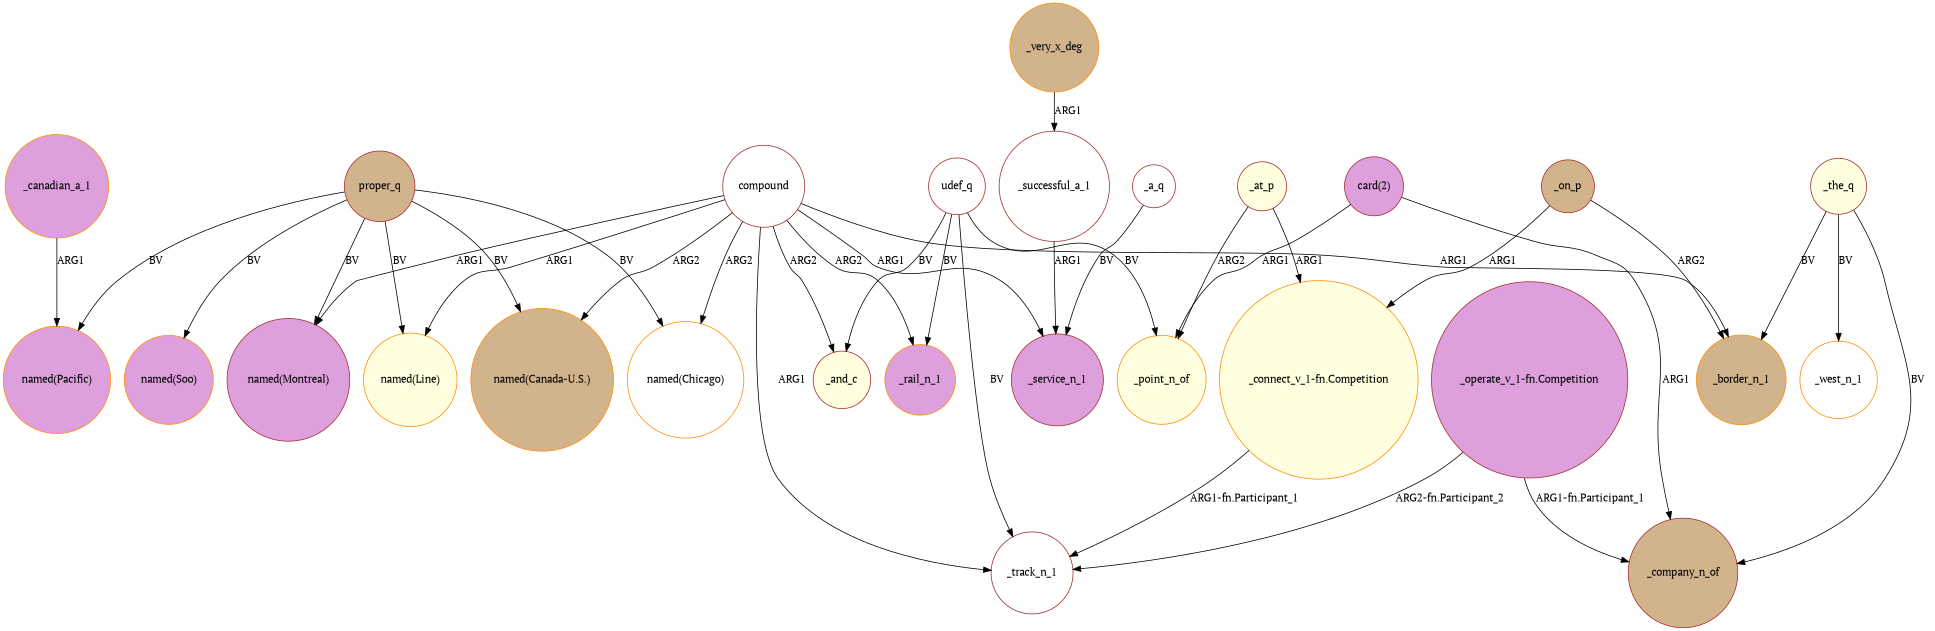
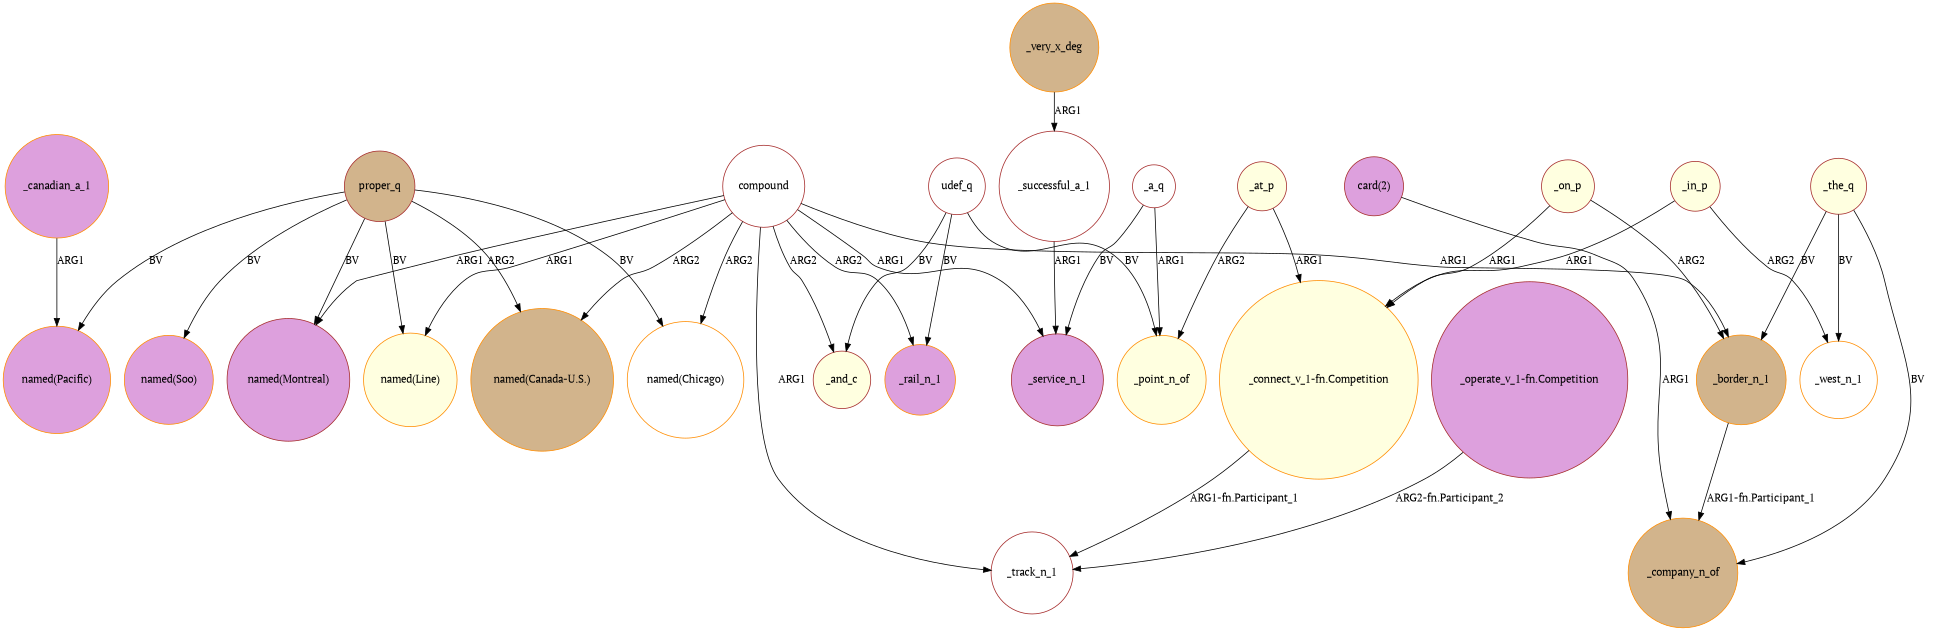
(1568, 186) -> (1568, 186)
none -> (1695, 186)
(1256, 259) -> (1157, 268)
(501, 261) -> (501, 261)
(974, 374) -> none
(1562, 531) -> (1715, 468)
(1683, 573) -> (1683, 573)
